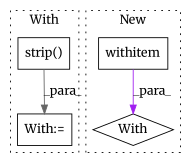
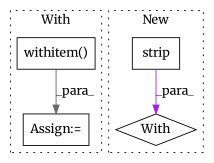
(44, 53) -> (56, 53)
(133, 53) -> (156, 53)
(45, 130) -> (56, 130)
